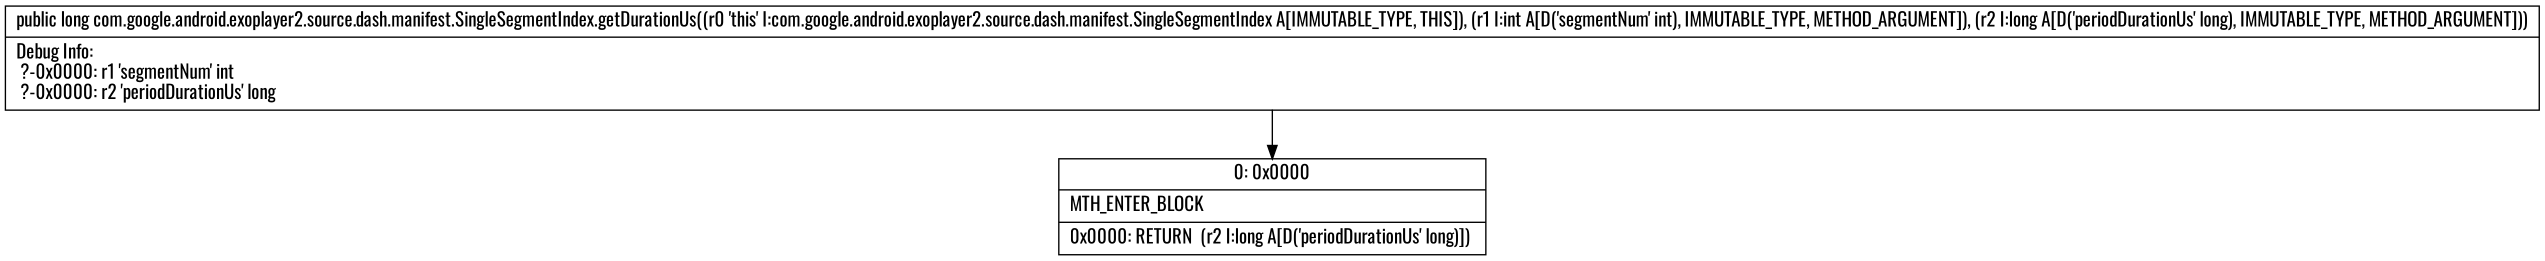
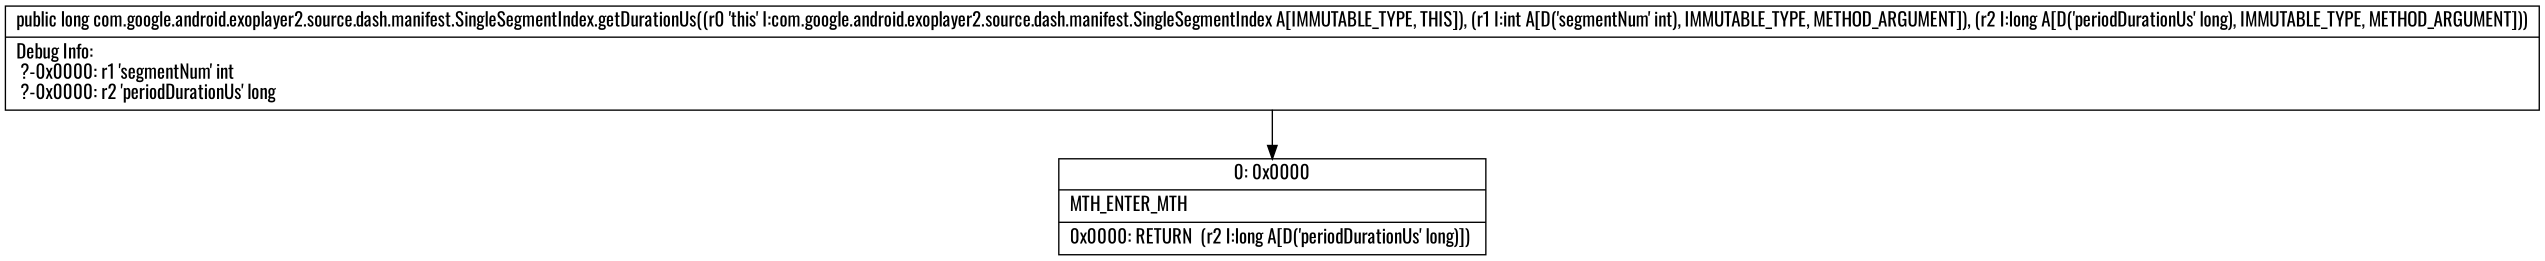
(1137, 205) -> (1129, 205)
